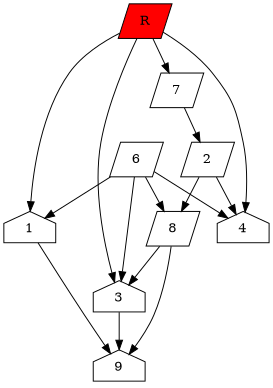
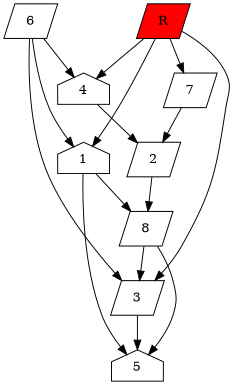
(152, 190) -> (110, 189)
(224, 191) -> (116, 123)
(119, 298) -> (137, 298)
(119, 367) -> (137, 367)
